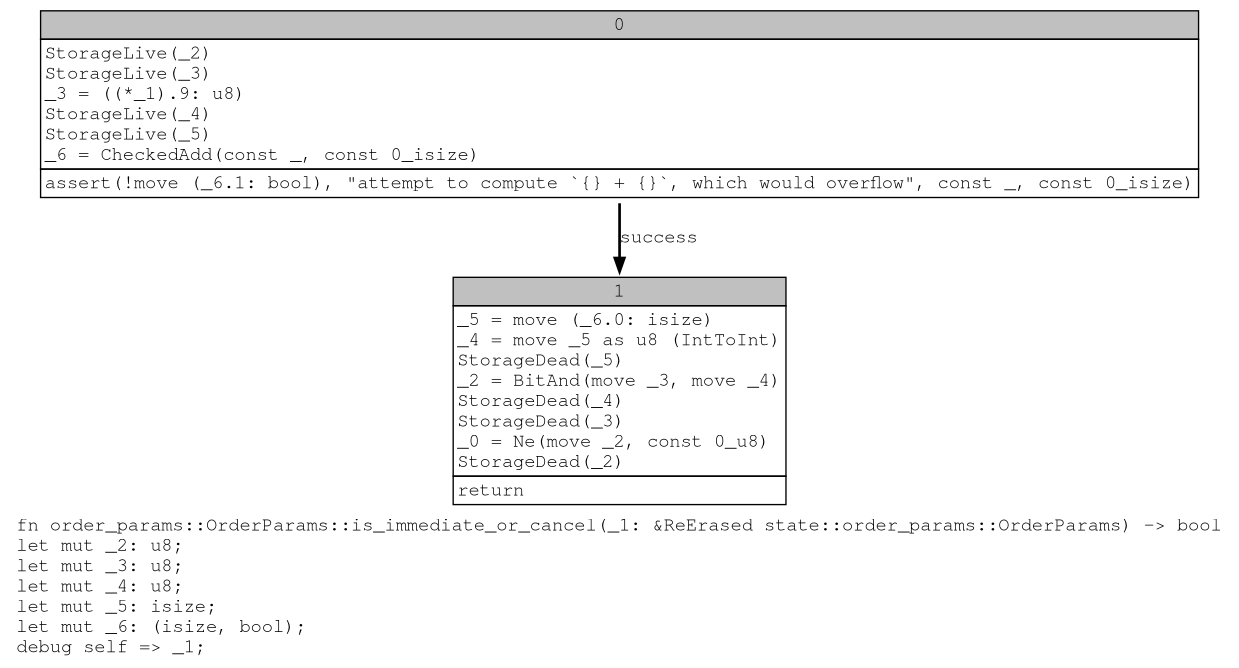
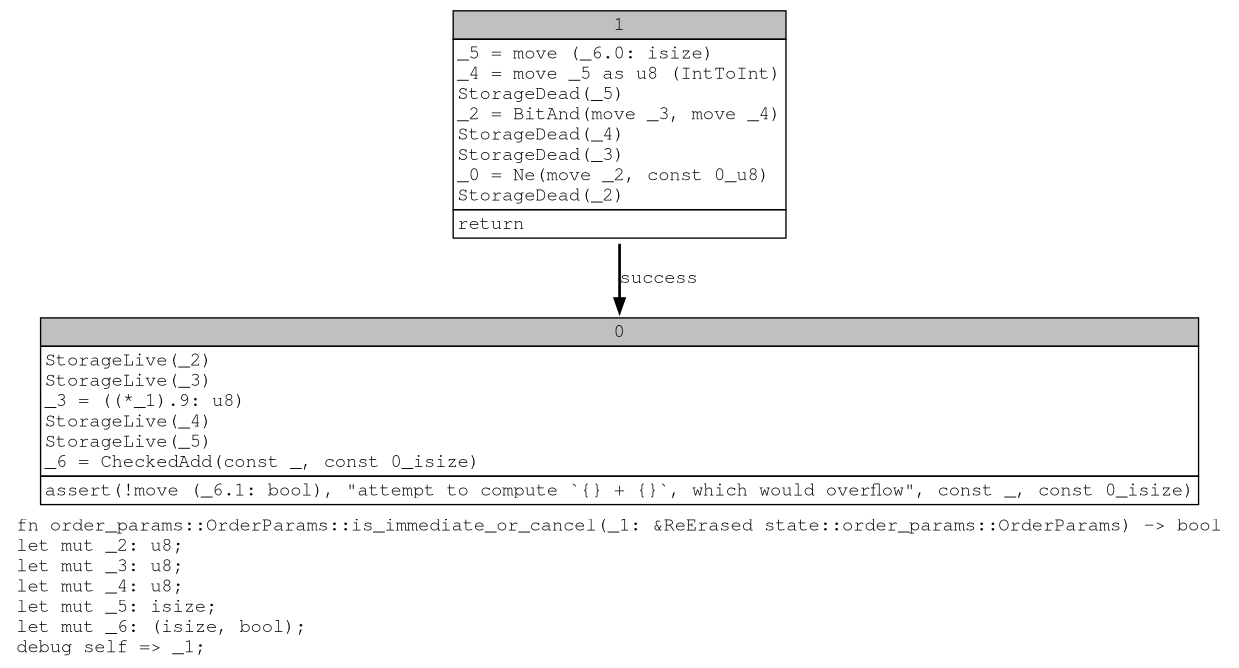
(620, 230) -> (620, 271)
